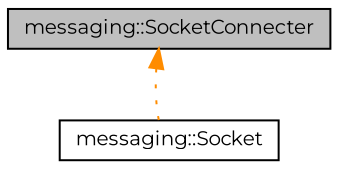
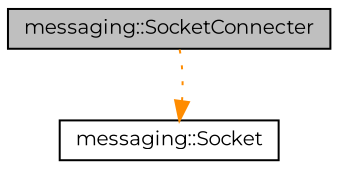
(156, 95) -> (182, 75)
